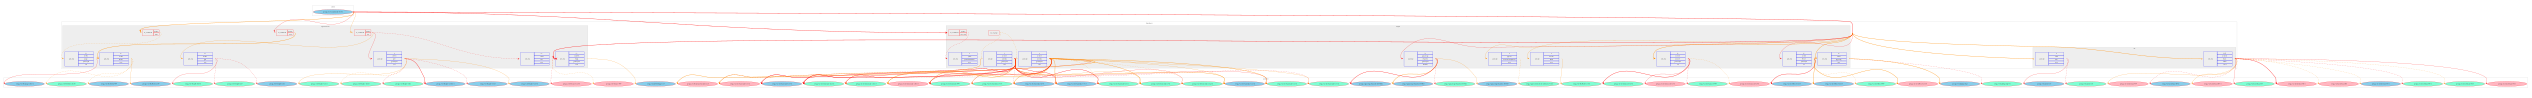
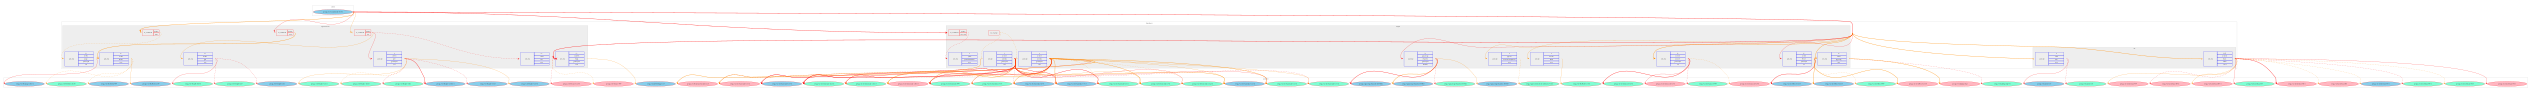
(1960, 84) -> (1960, 84)
(2170, 84) -> (2170, 84)
